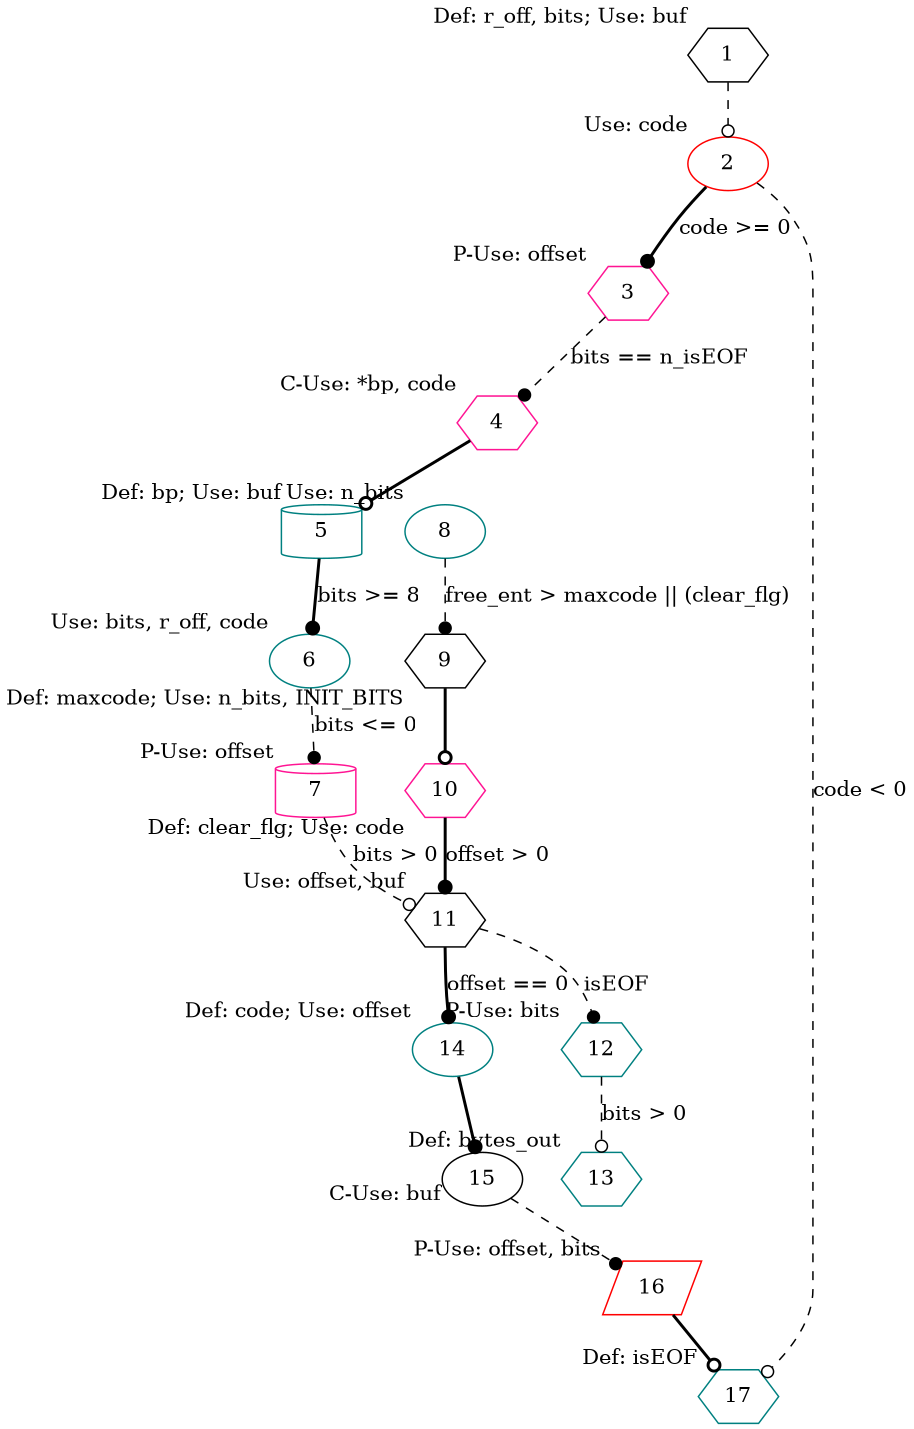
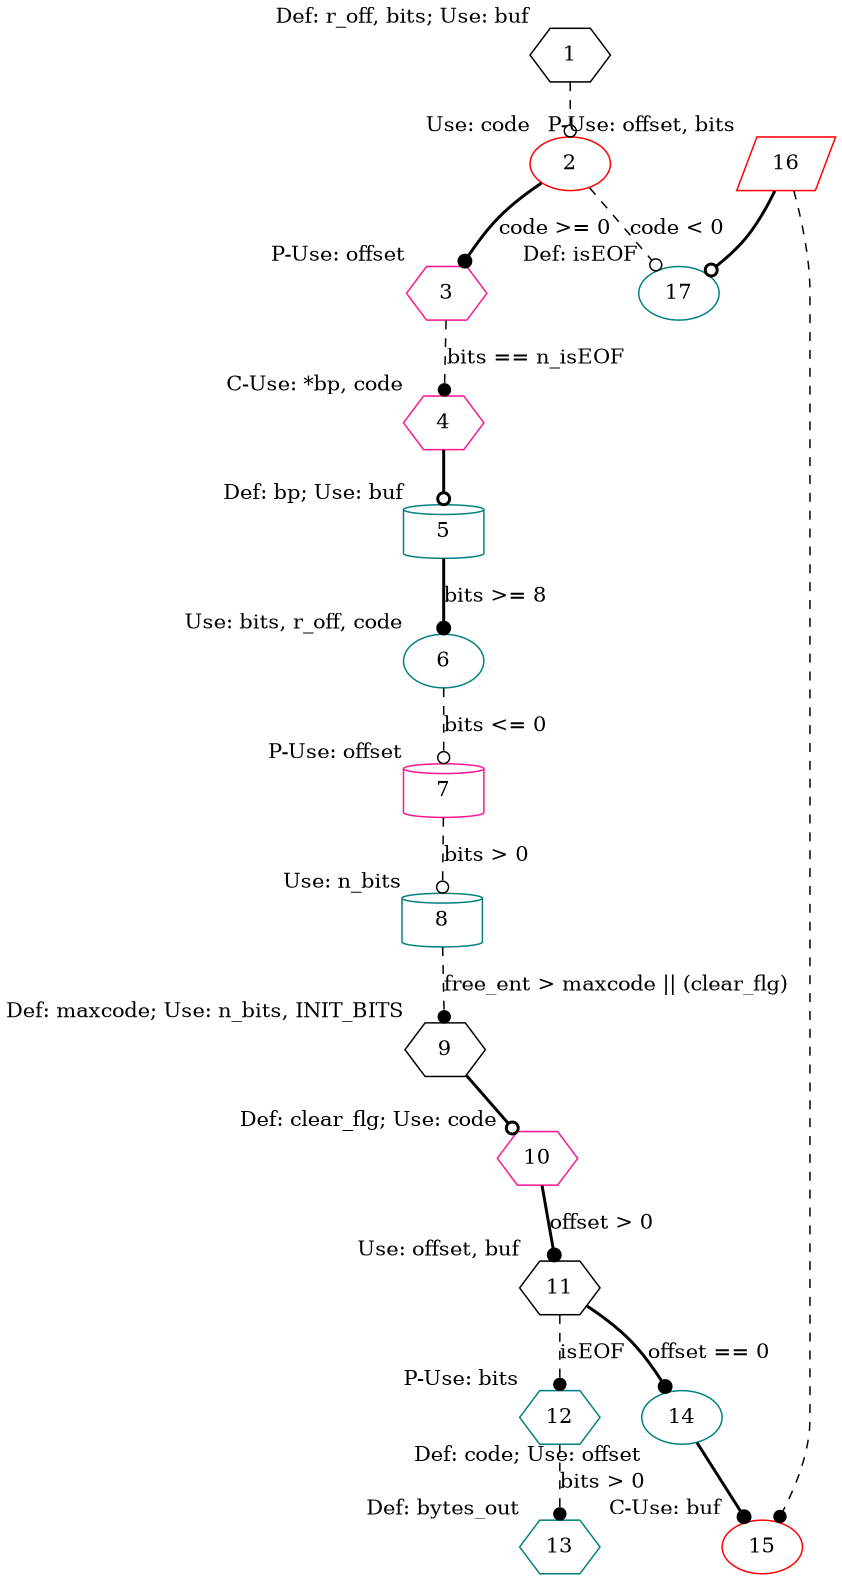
(445, 532) -> (442, 920)
(312, 720) -> (444, 720)
(355, 868) -> (443, 849)
(602, 1108) -> (560, 1476)
(482, 1179) -> (762, 1547)
(561, 1229) -> (810, 852)
(738, 1397) -> (679, 293)
